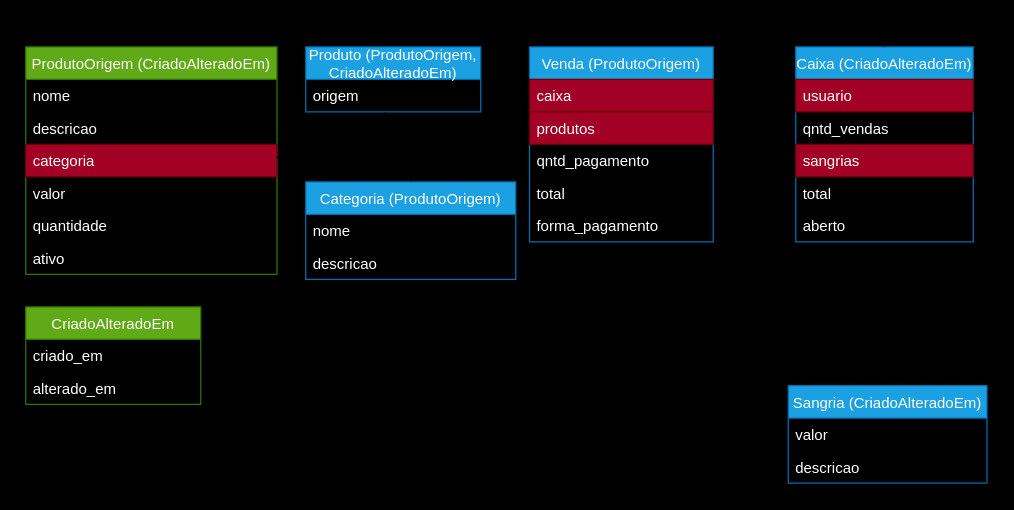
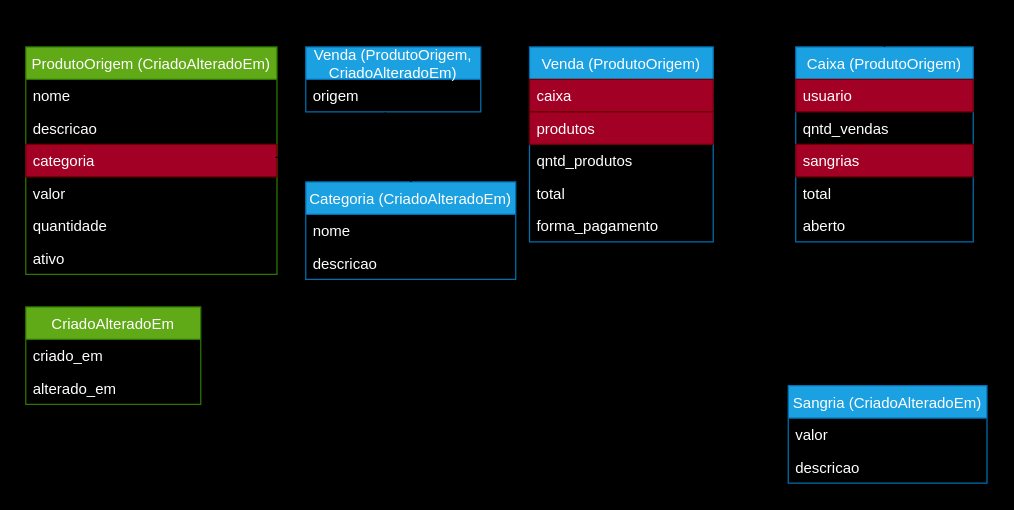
(393, 55) -> (393, 55)
(884, 64) -> (884, 64)
(595, 161) -> (591, 161)
(410, 199) -> (410, 199)
